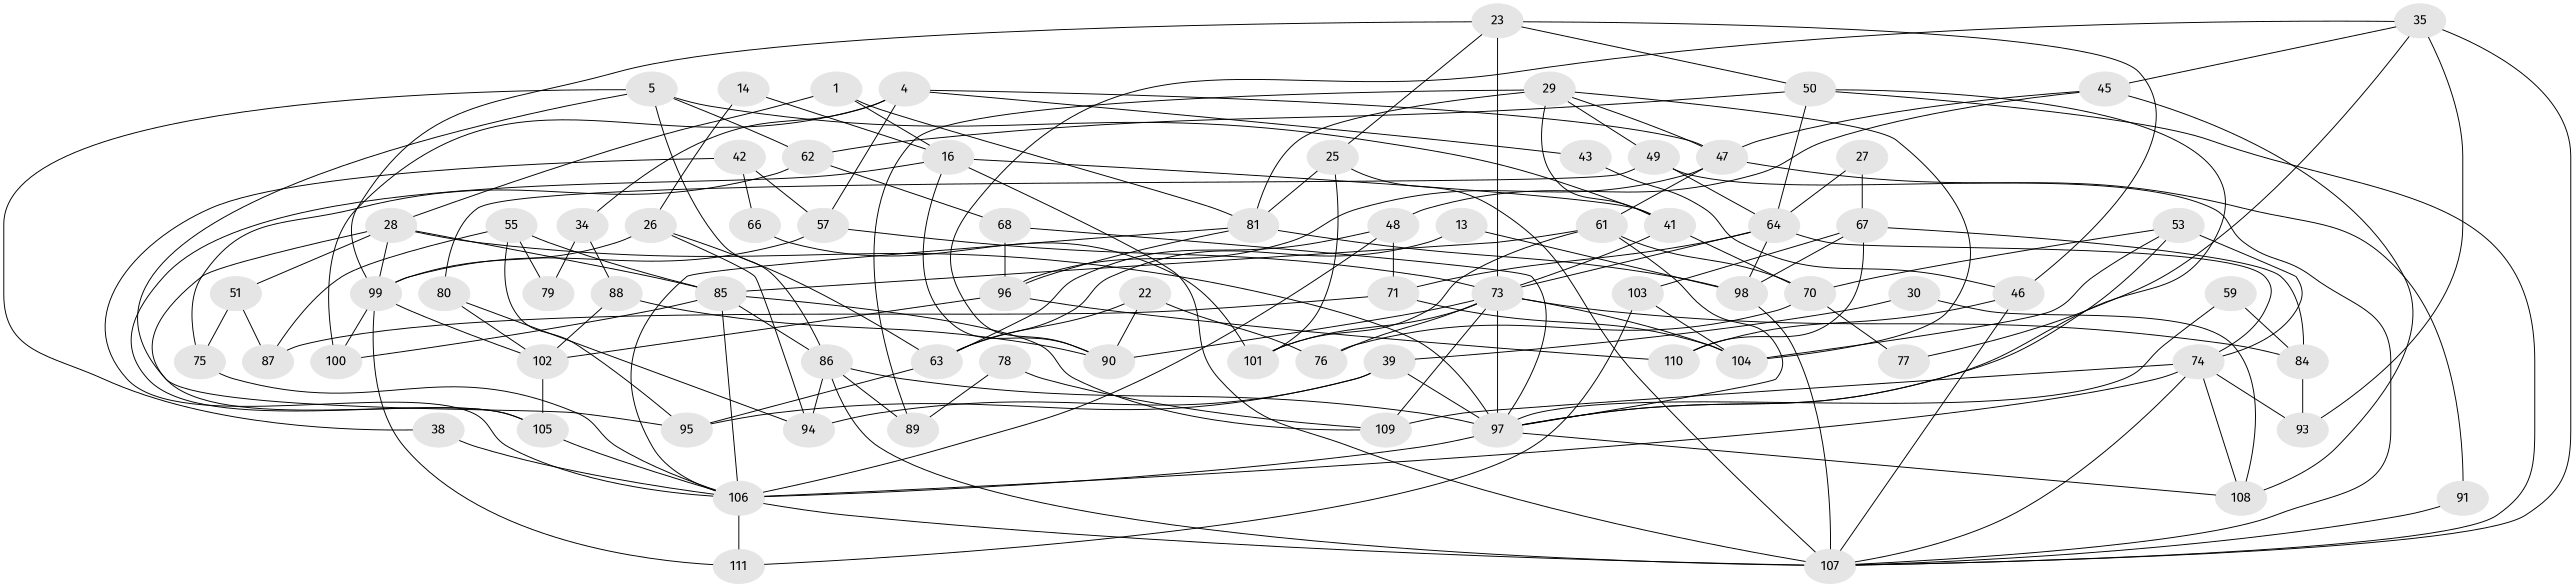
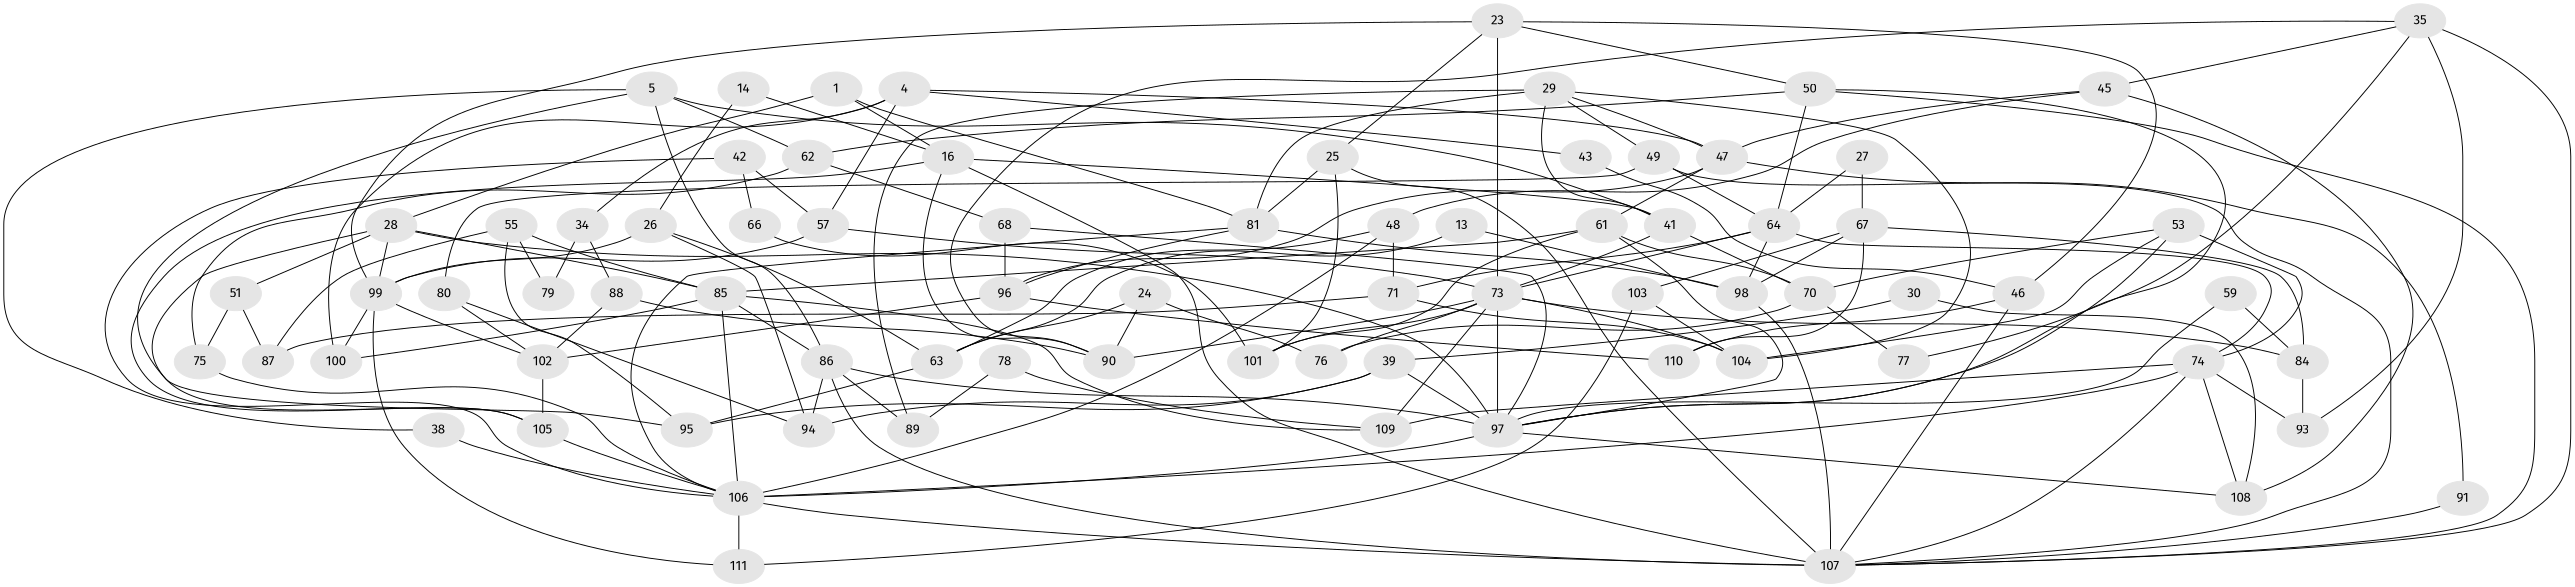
(1145, 294) -> (1145, 294)
